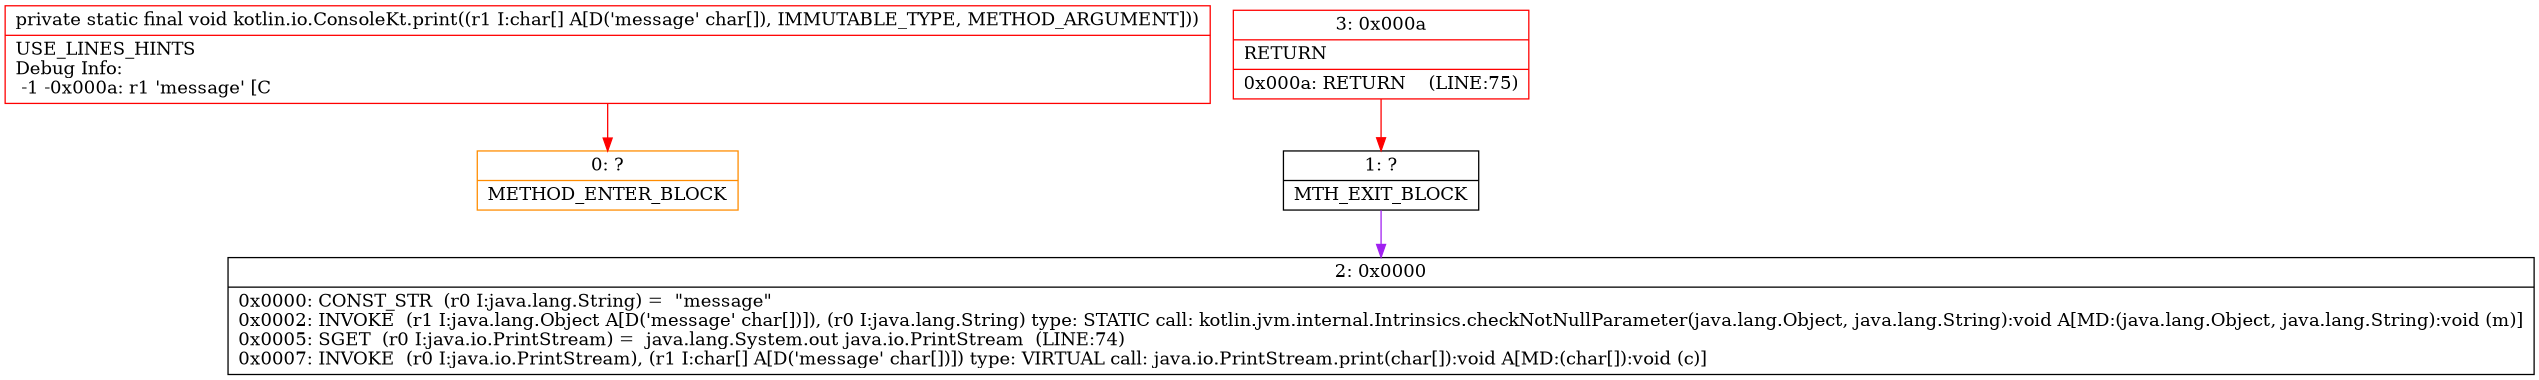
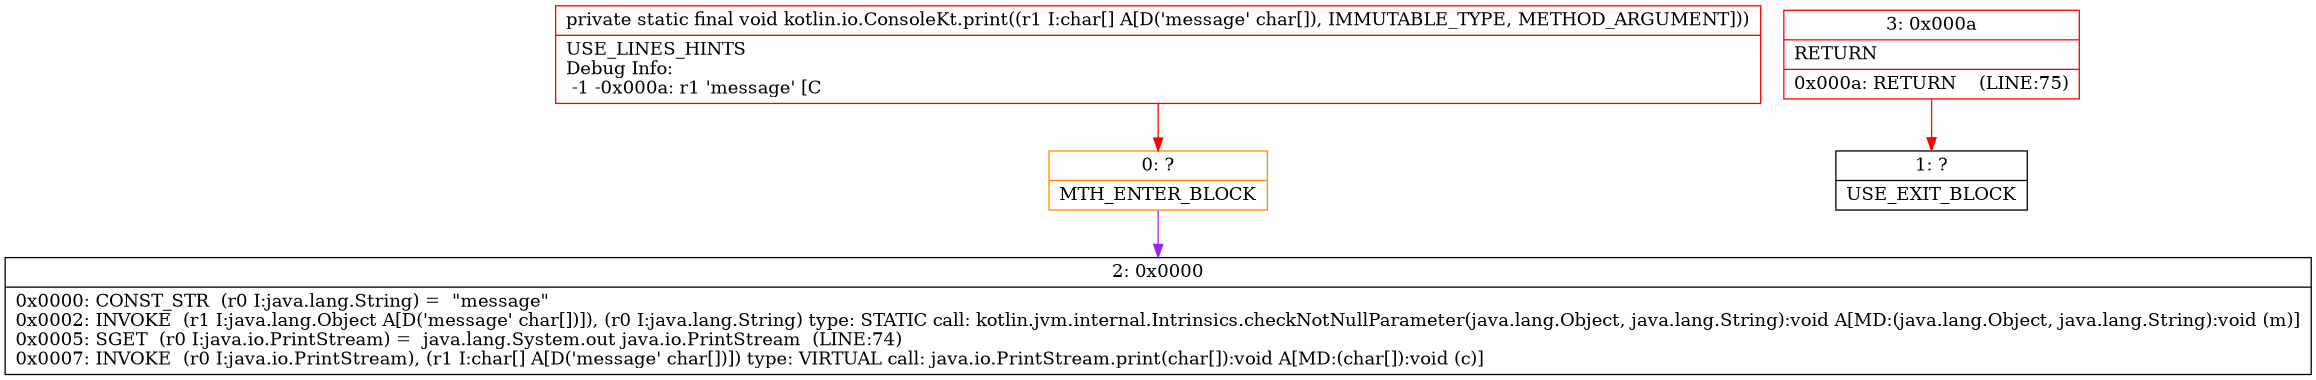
(608, 195) -> (1158, 195)
(1381, 195) -> (1932, 195)
(1381, 227) -> (1158, 227)
